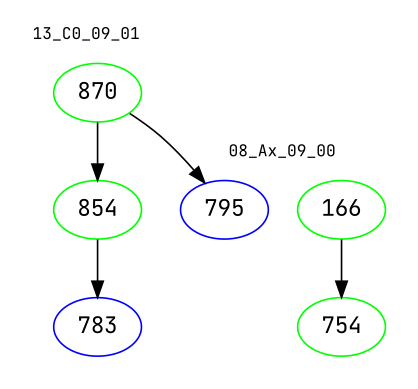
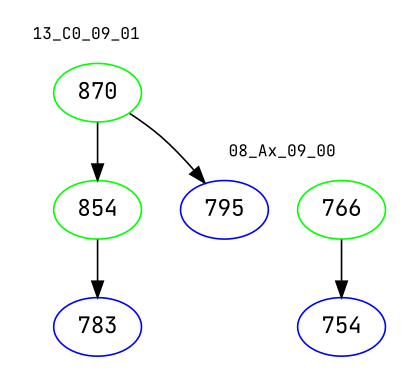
(342, 210) -> (342, 210)
(342, 327) -> (342, 327)
